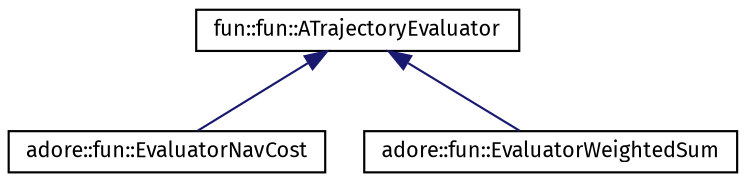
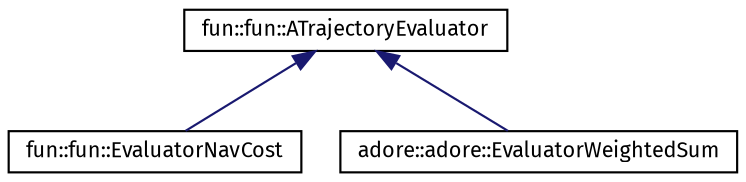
(167, 152) -> (155, 152)
(551, 152) -> (539, 152)
